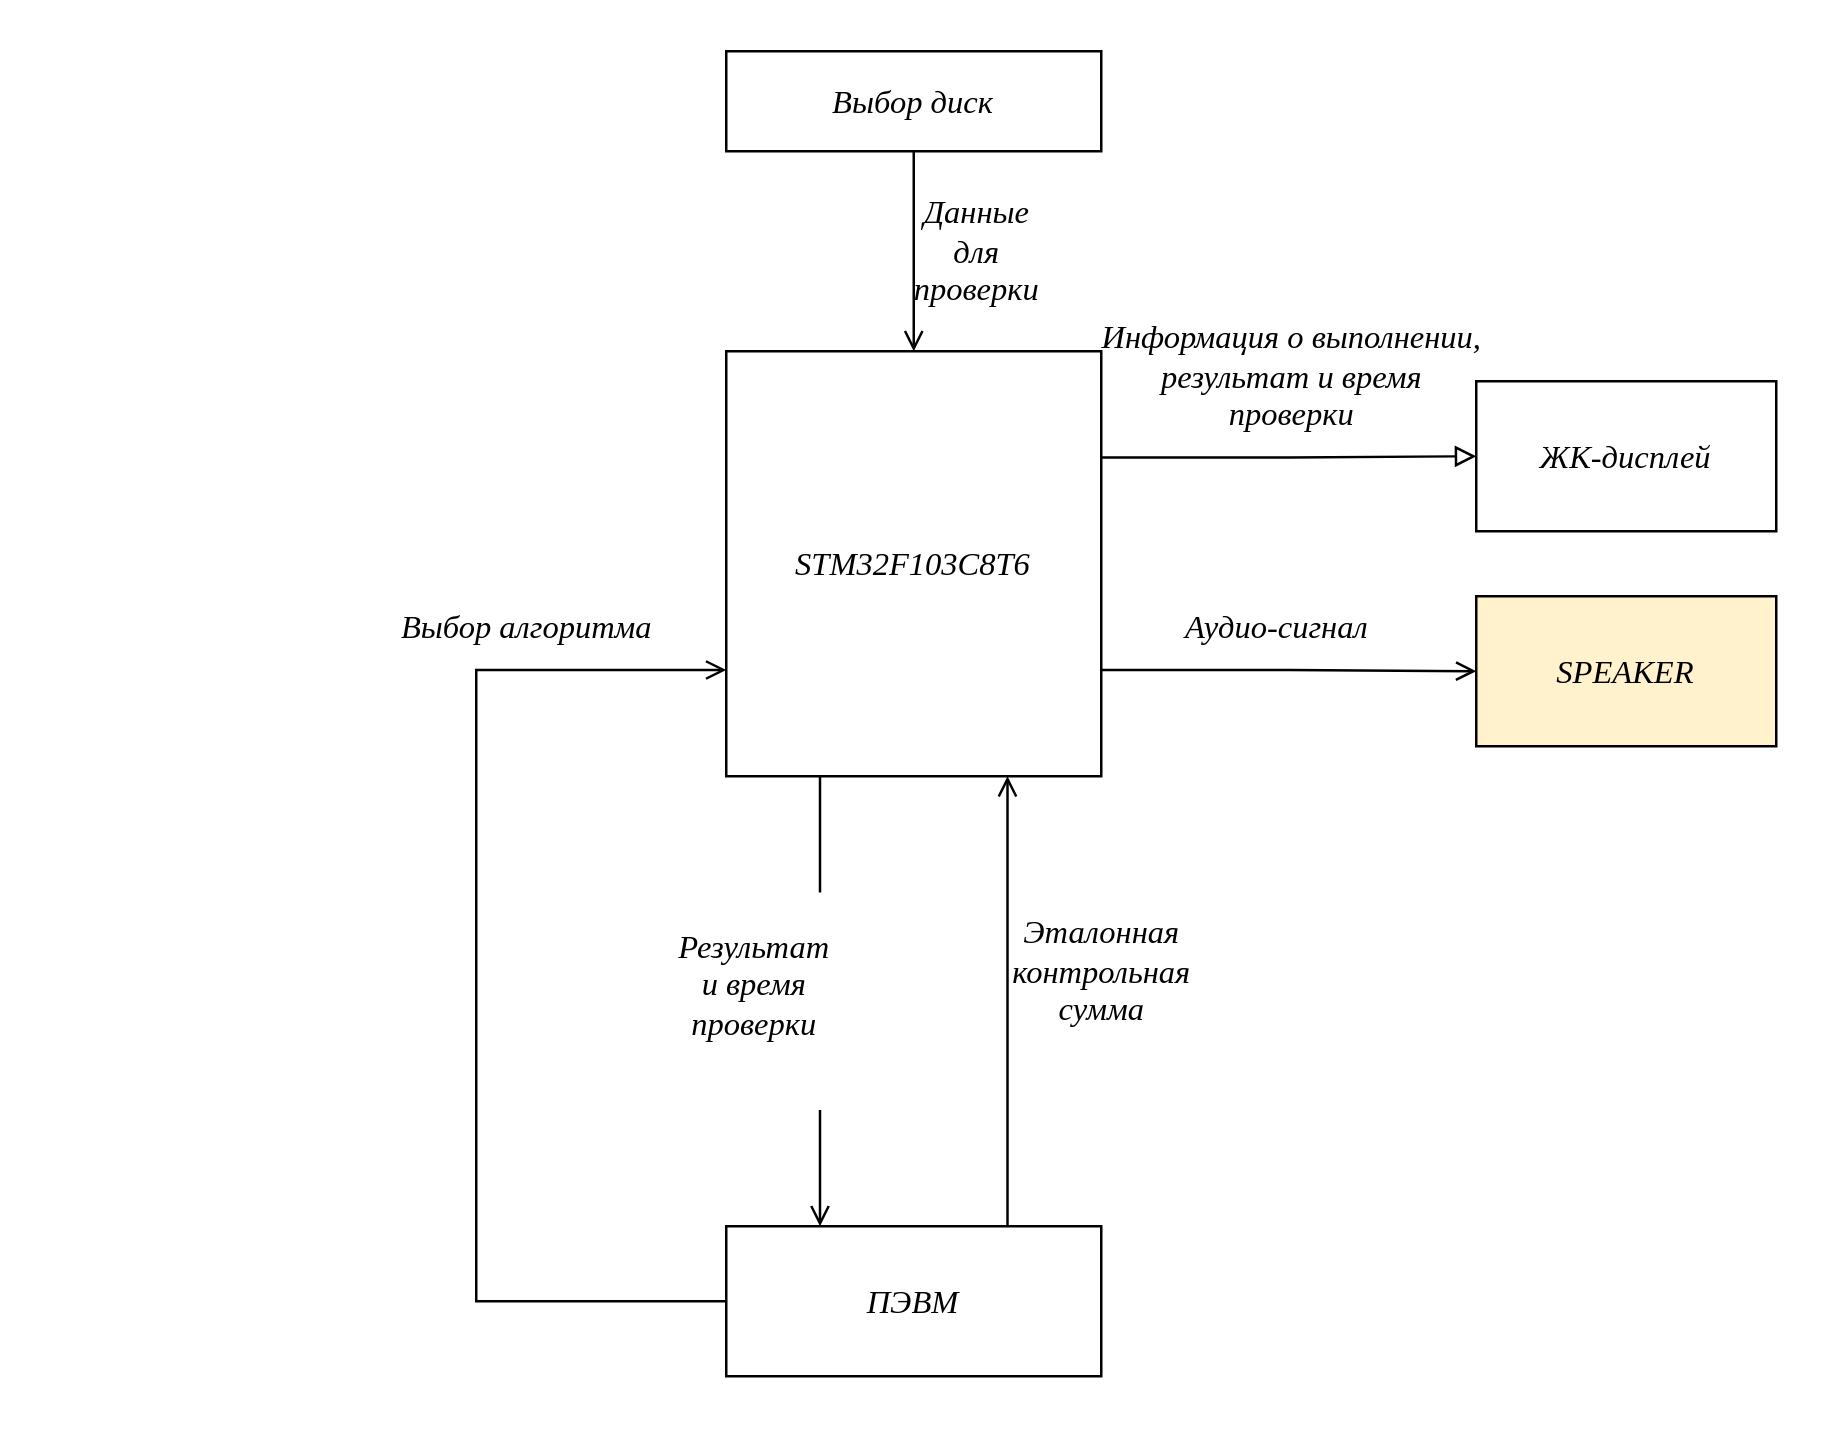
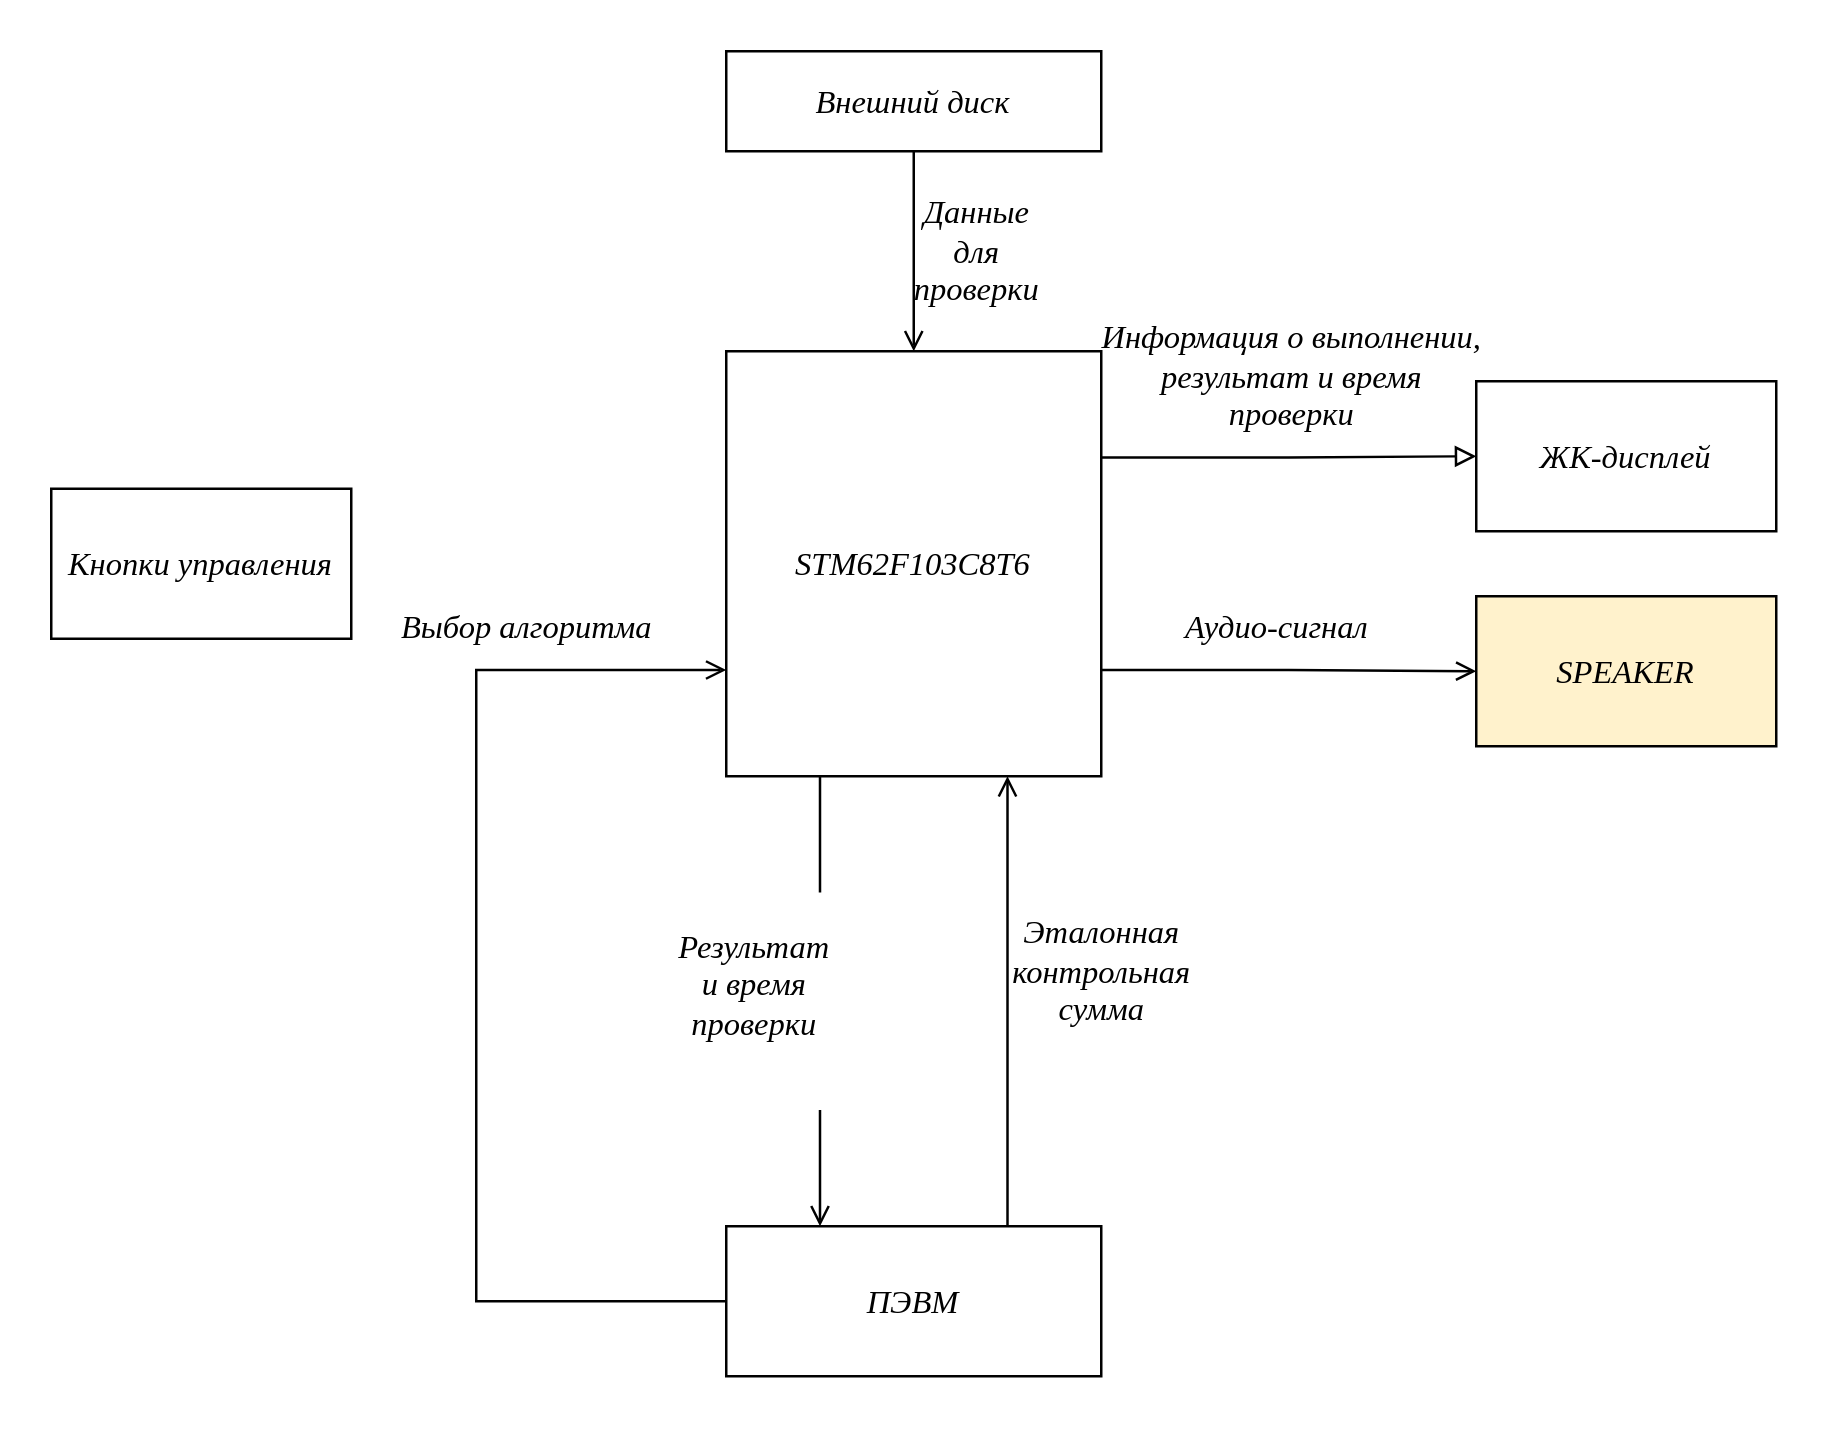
(914, 101) -> (914, 101)
none -> (201, 564)
(914, 564) -> (914, 564)
